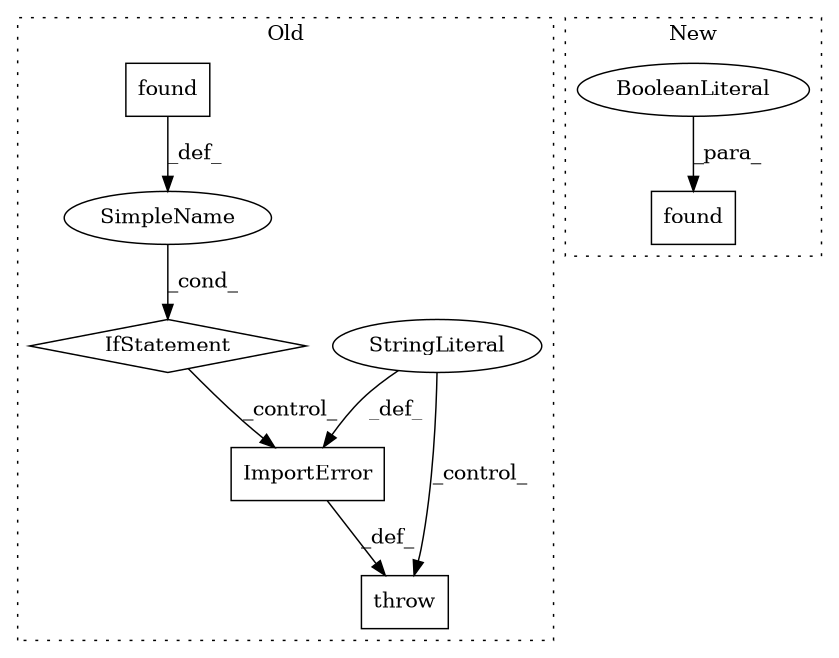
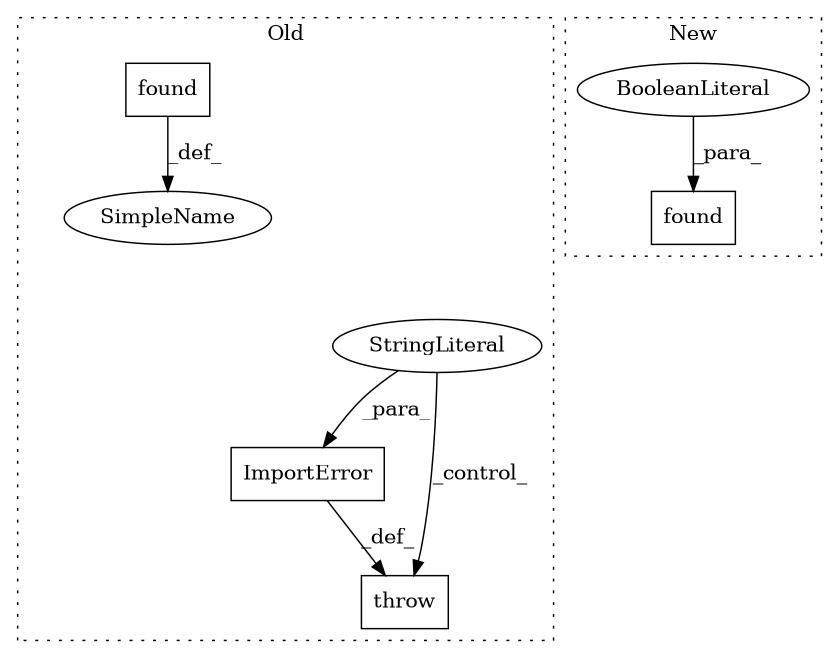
(168, 346) -> none
(396, 410) -> (396, 410)
